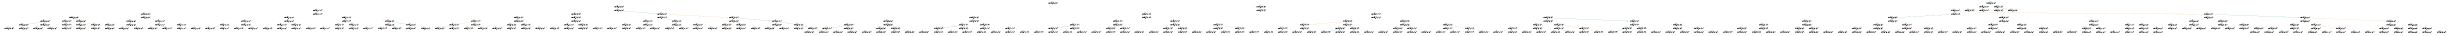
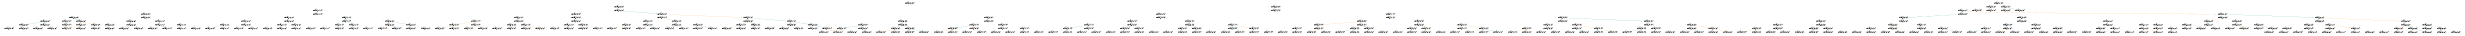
none -> (698, 29)
